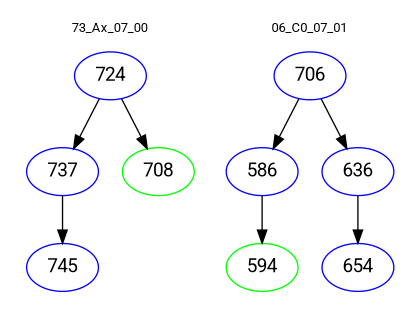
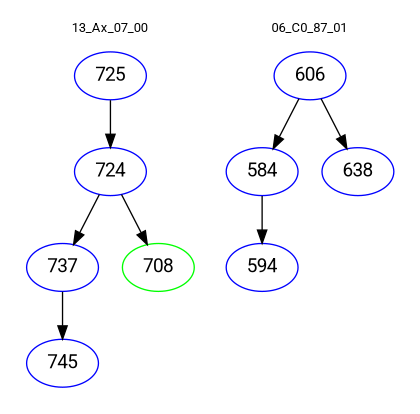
(110, 29) -> (110, 29)
(310, 29) -> (310, 29)
none -> (110, 76)
(310, 76) -> (310, 76)
(262, 172) -> (262, 172)
(358, 172) -> (358, 172)
(262, 267) -> (262, 267)
(358, 267) -> none
